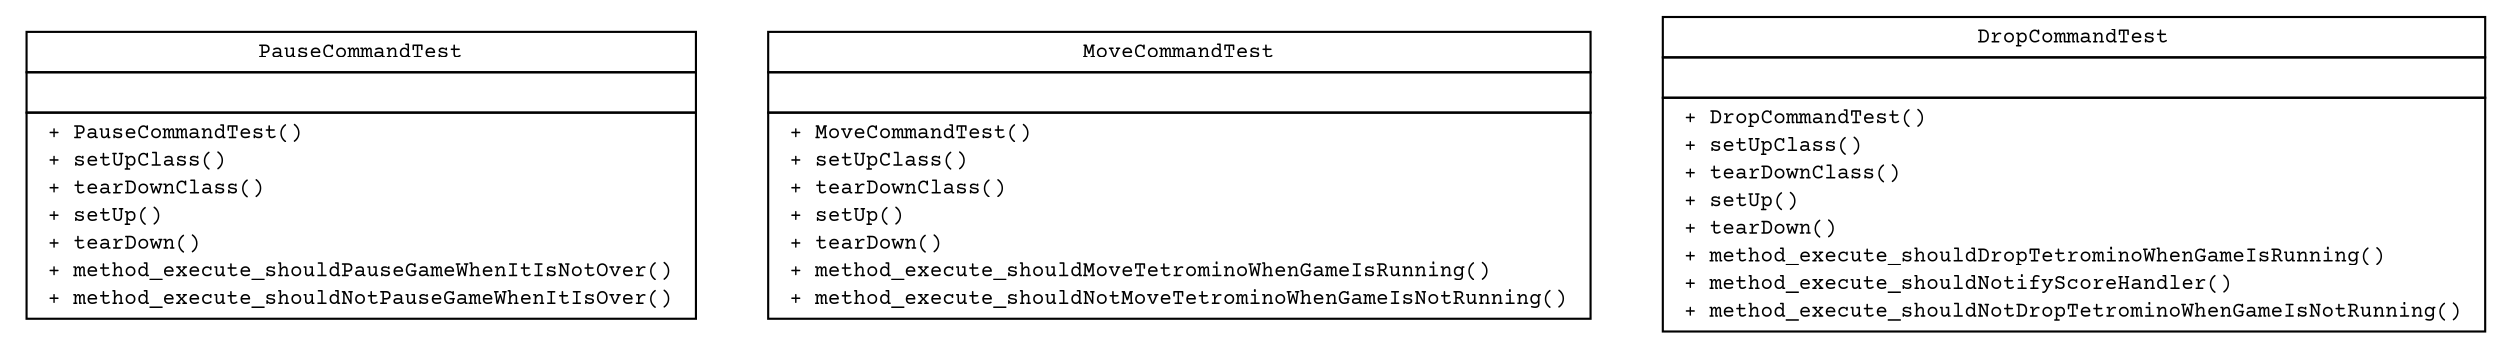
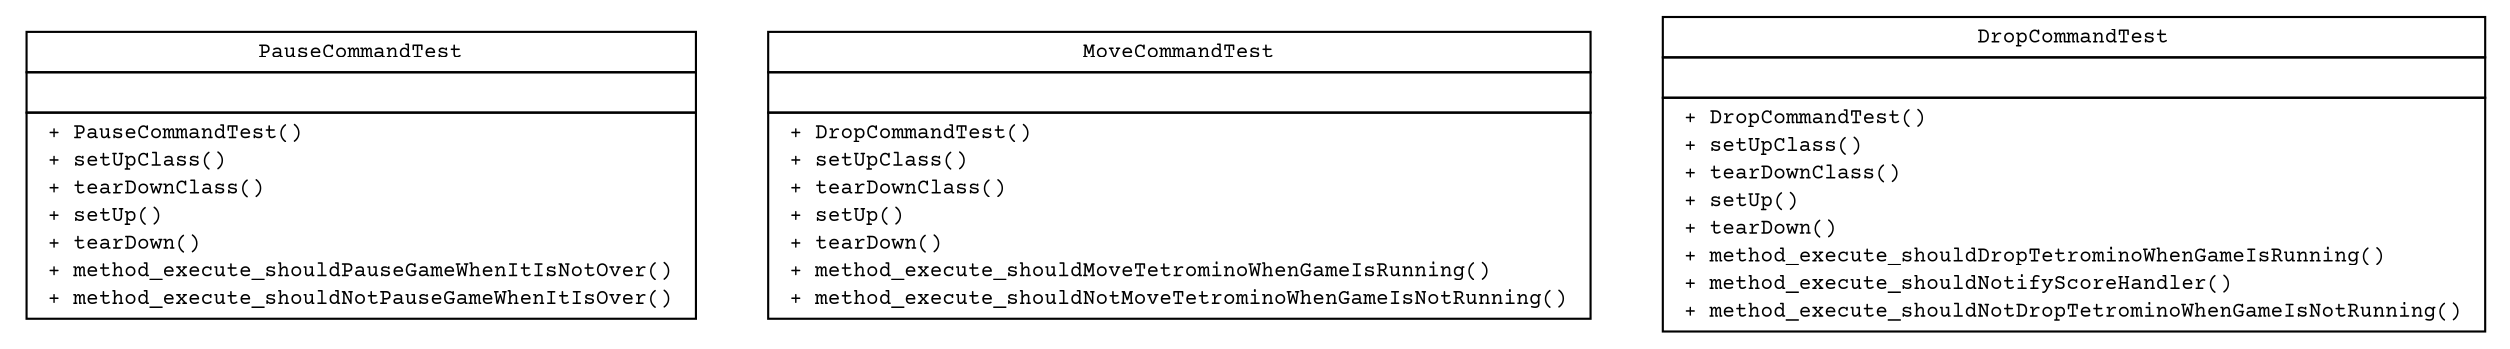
(912, 132) -> (912, 132)
